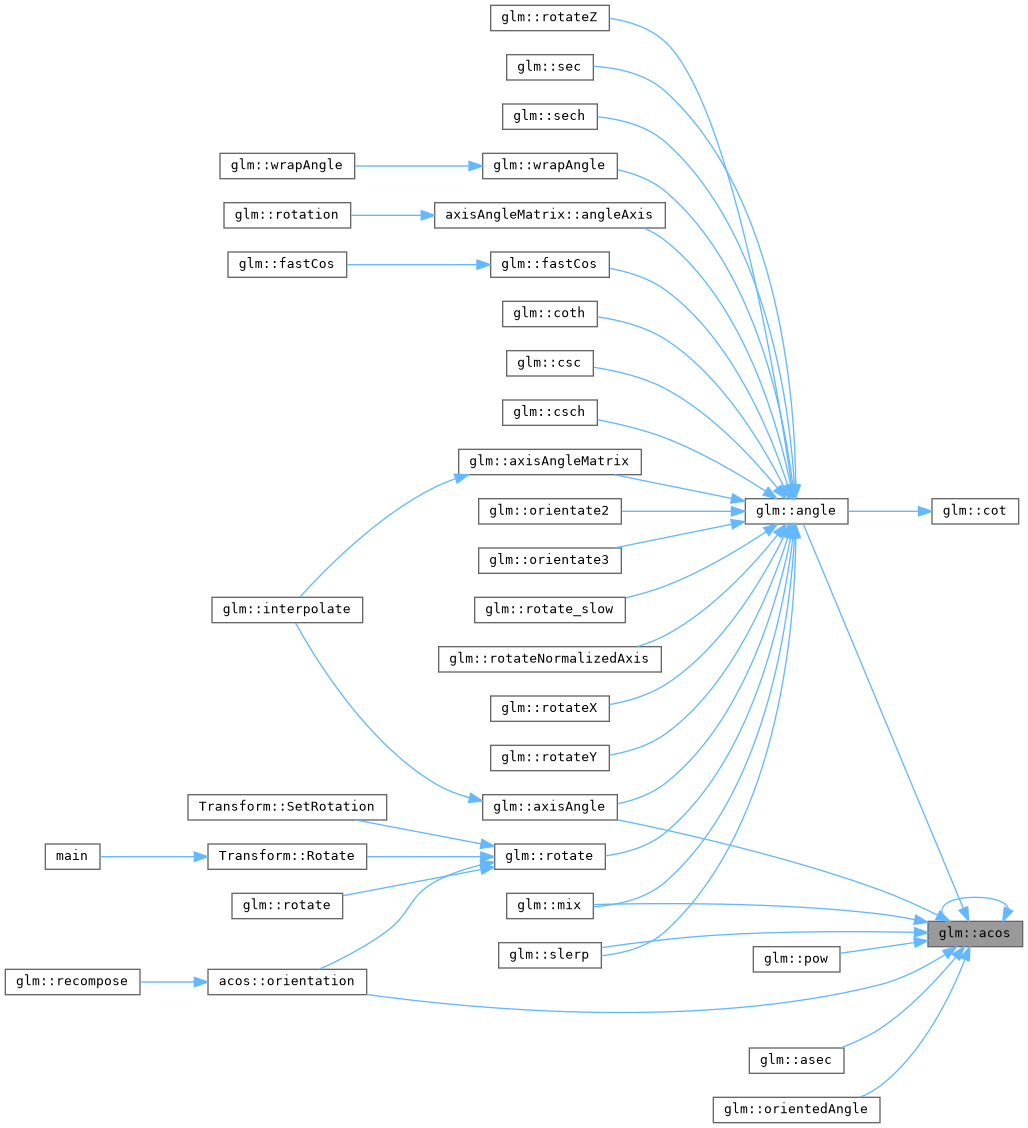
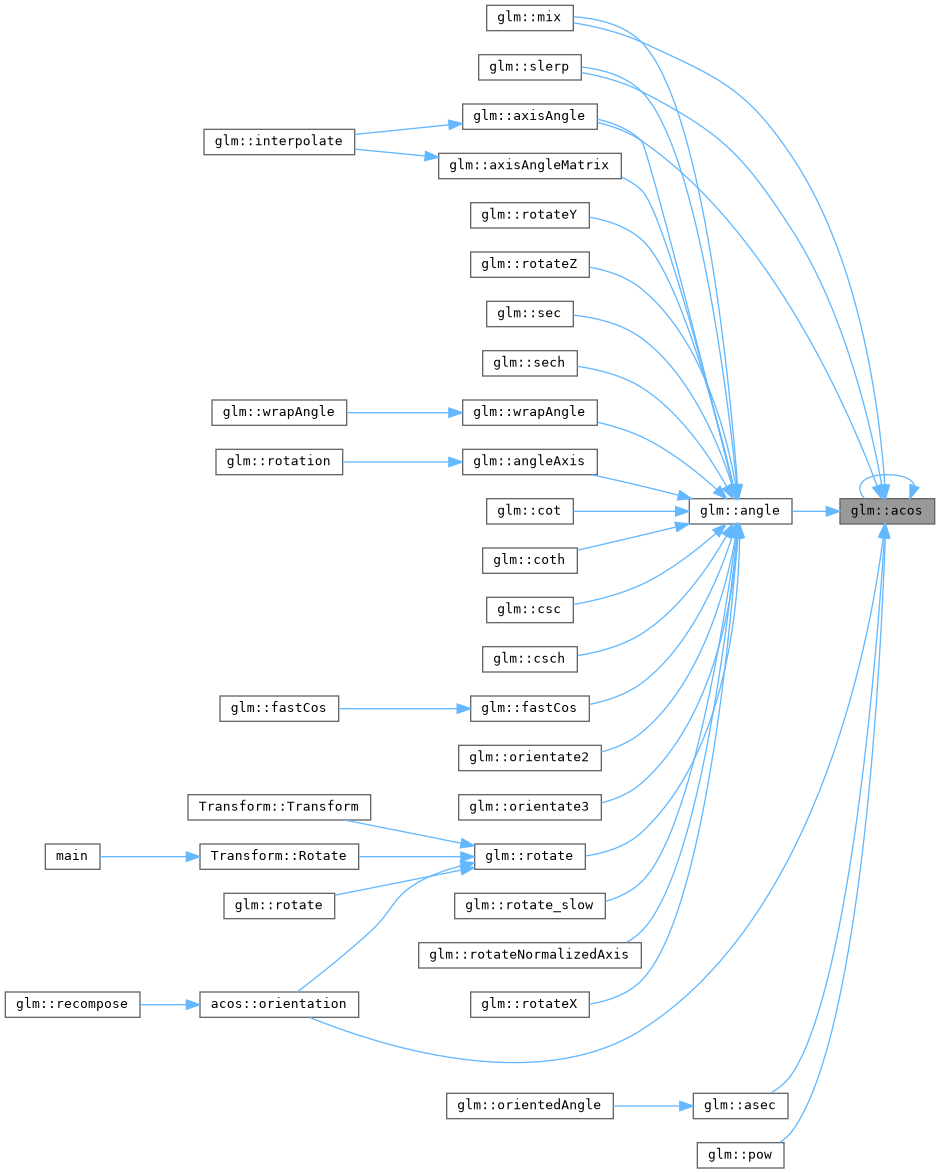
(550, 215) -> (530, 462)
(883, 511) -> (624, 511)
(287, 807) -> (279, 807)
(924, 1038) -> (646, 1106)
